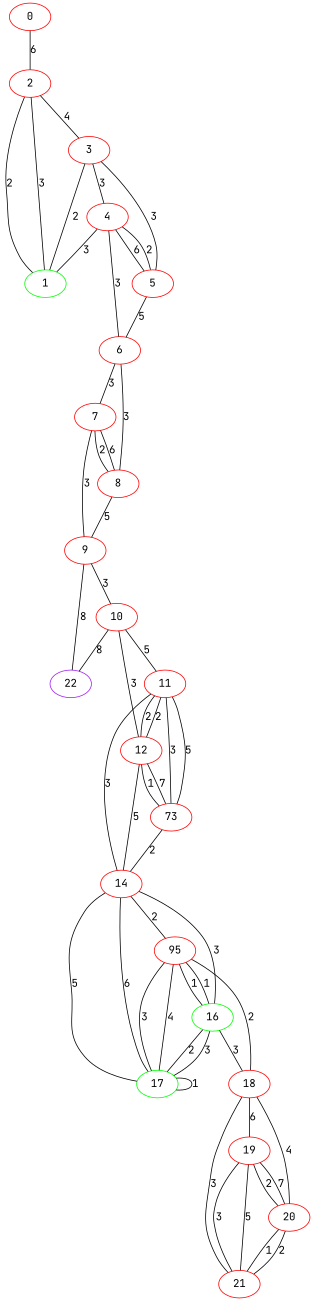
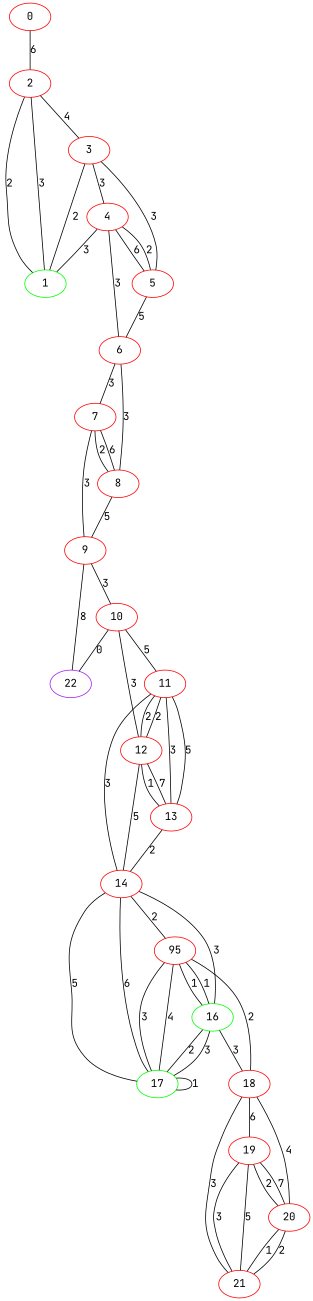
(99, 651) -> (99, 651)
(171, 817) -> (171, 817)
